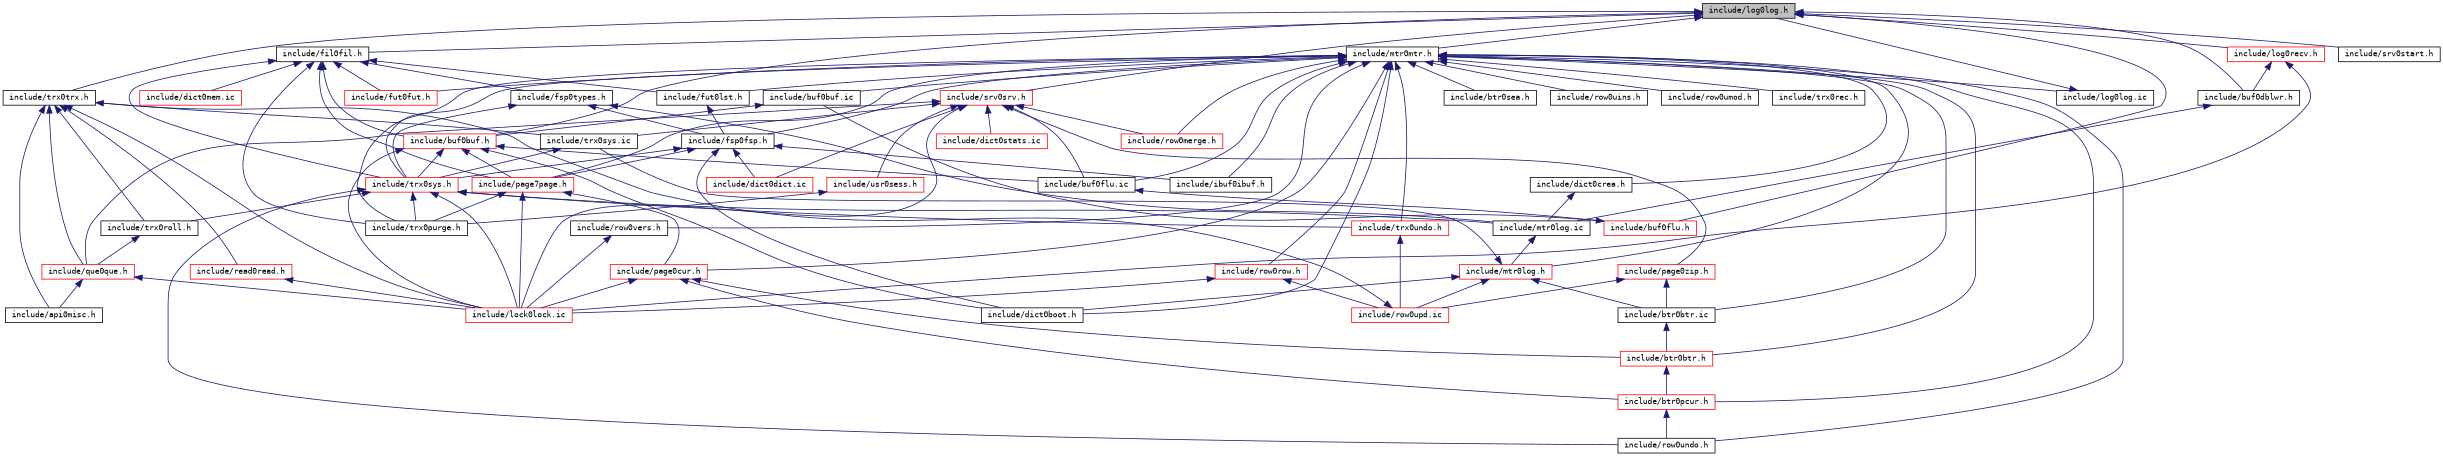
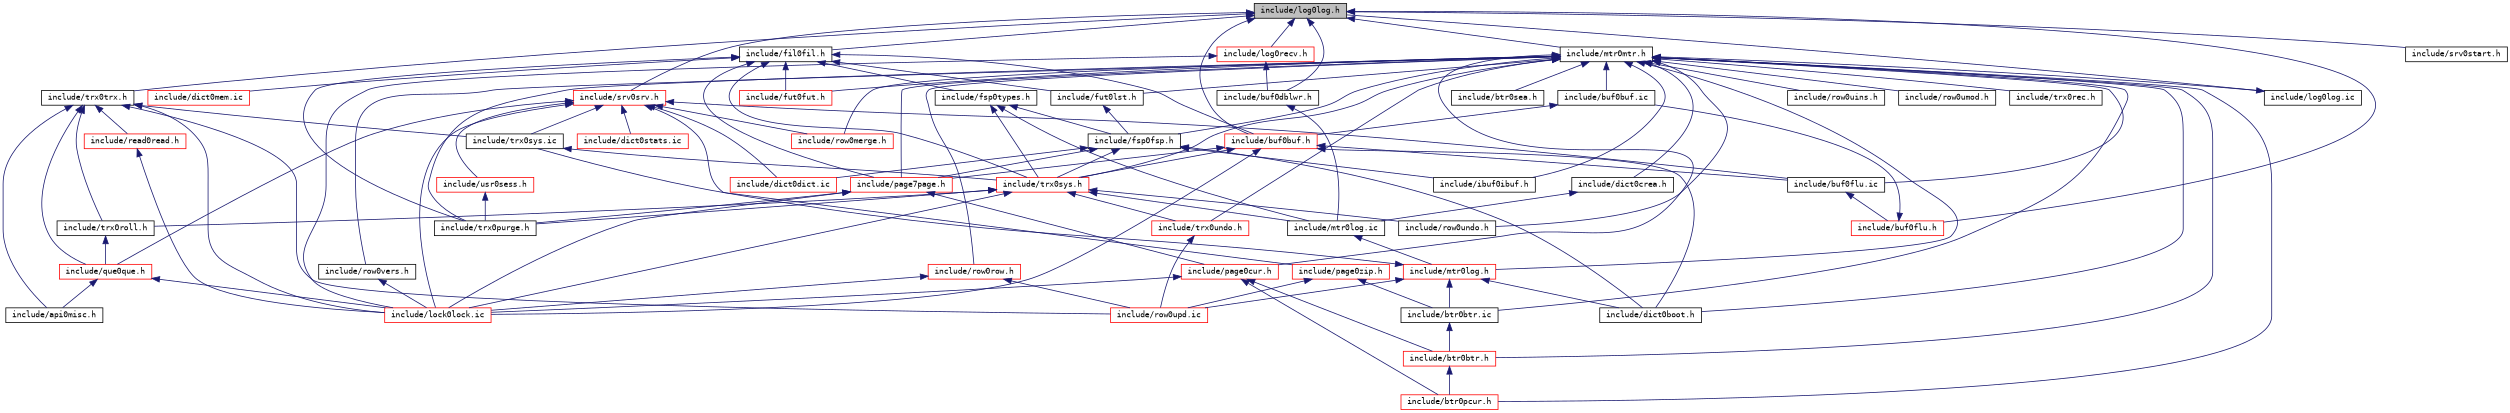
(676, 197) -> (538, 301)
(1667, 428) -> none
